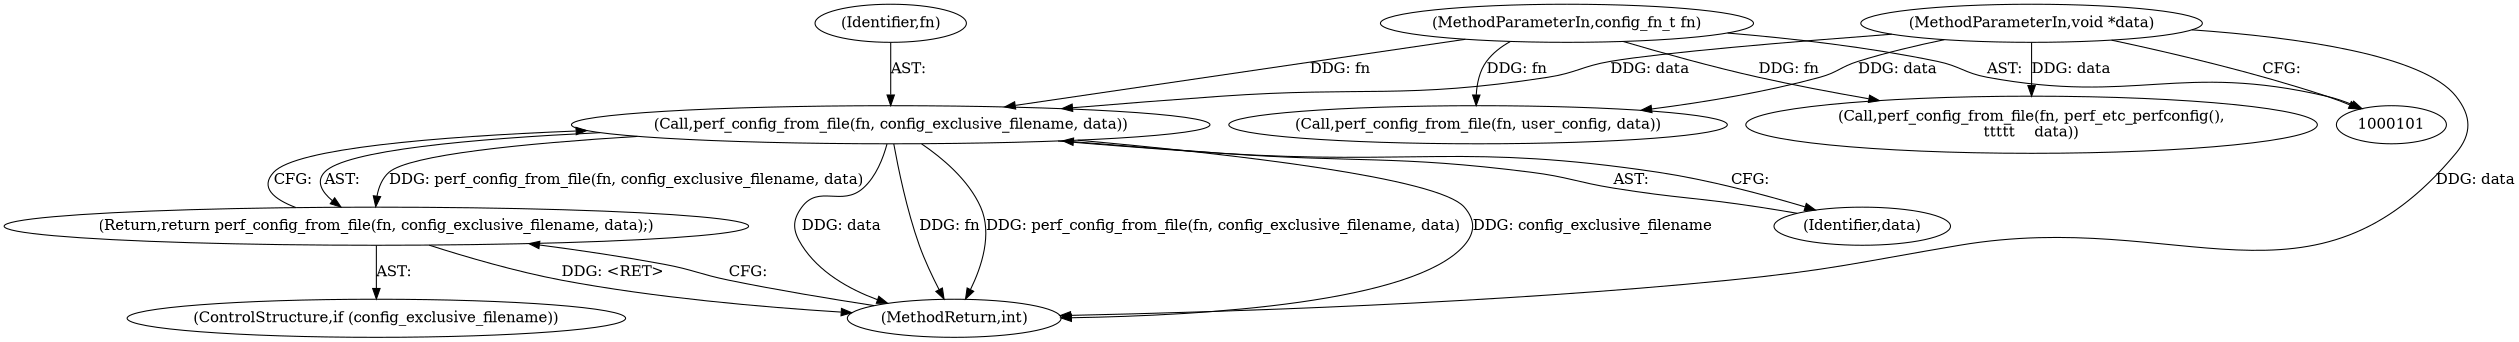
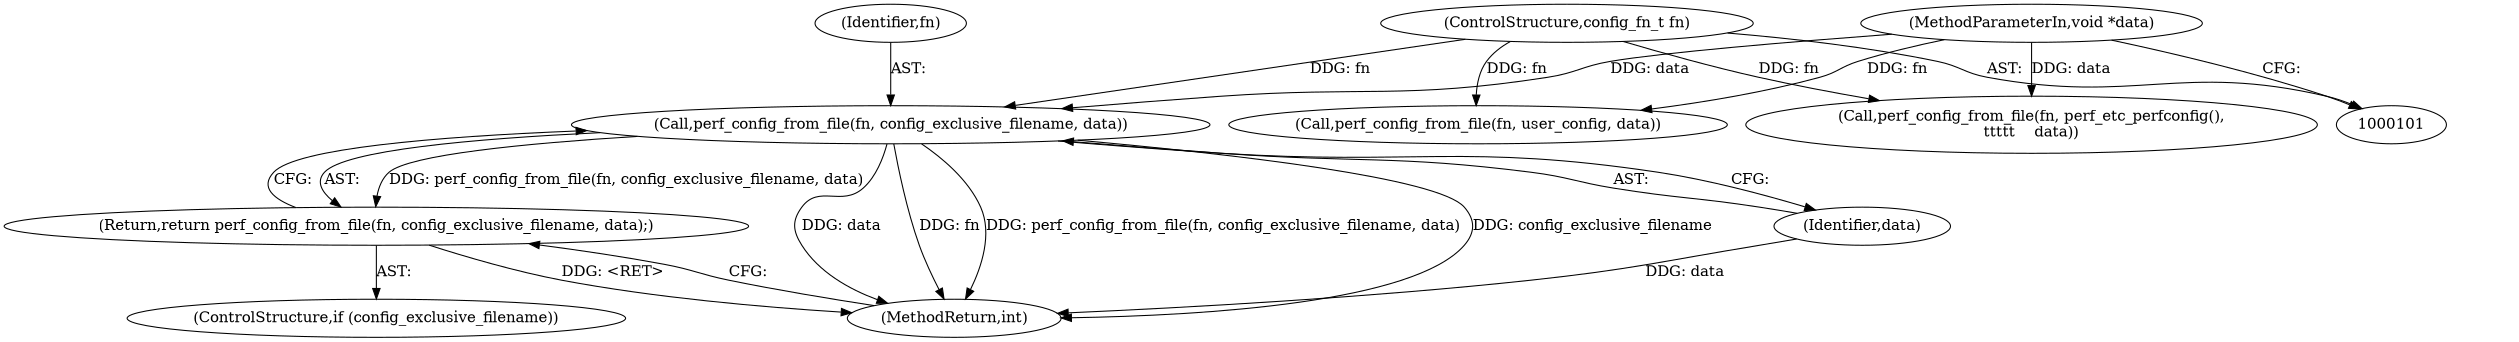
(1567, 23) -> (1567, 23)
(1898, 69) -> (1898, 69)
(1947, 247) -> (1434, 290)
